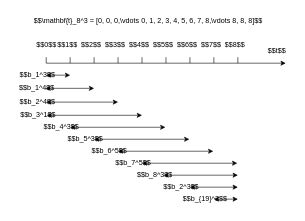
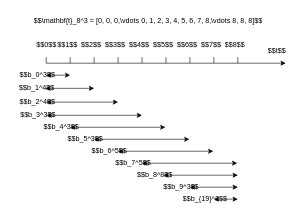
(37, 75) -> (37, 75)
(38, 116) -> (38, 116)
(155, 176) -> (155, 176)
(181, 188) -> (181, 188)
